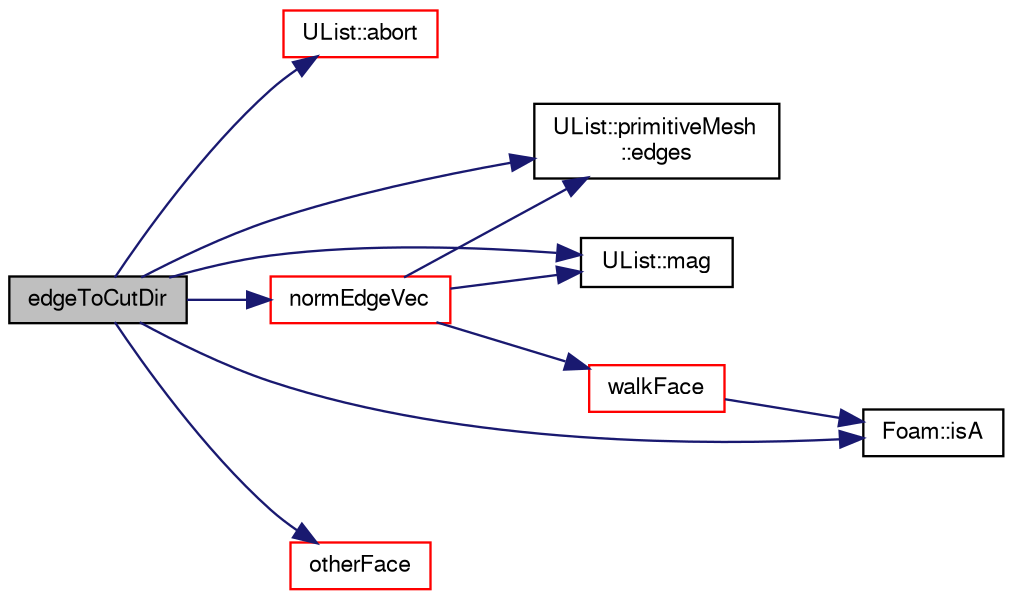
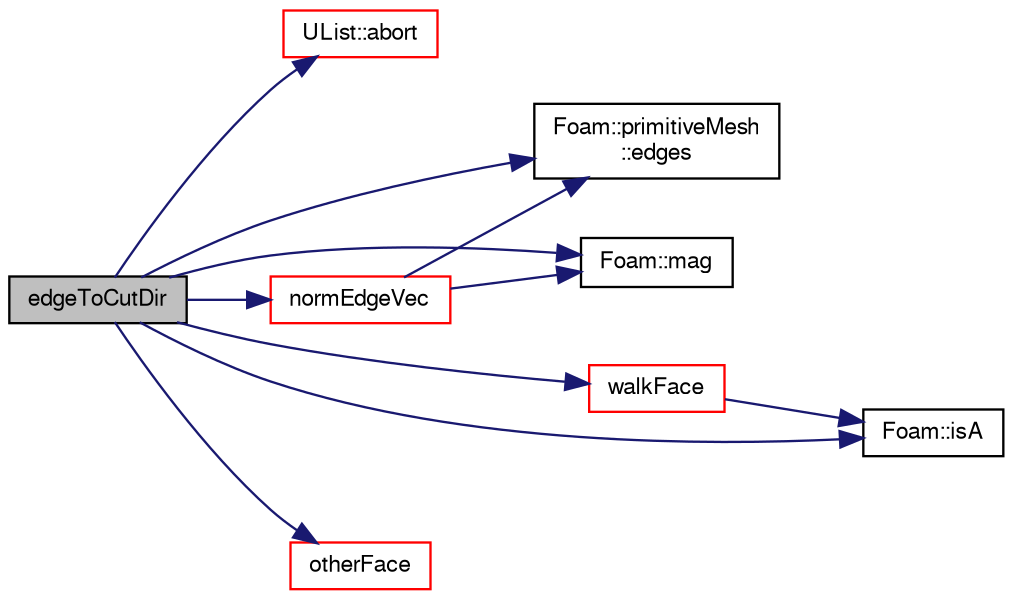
(657, 141) -> (657, 141)
(657, 262) -> (657, 262)
(501, 342) -> (370, 360)
